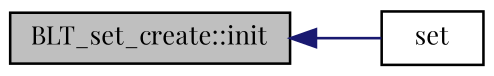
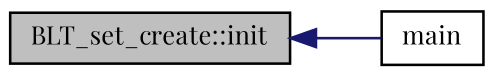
(433, 38) -> (433, 38)
